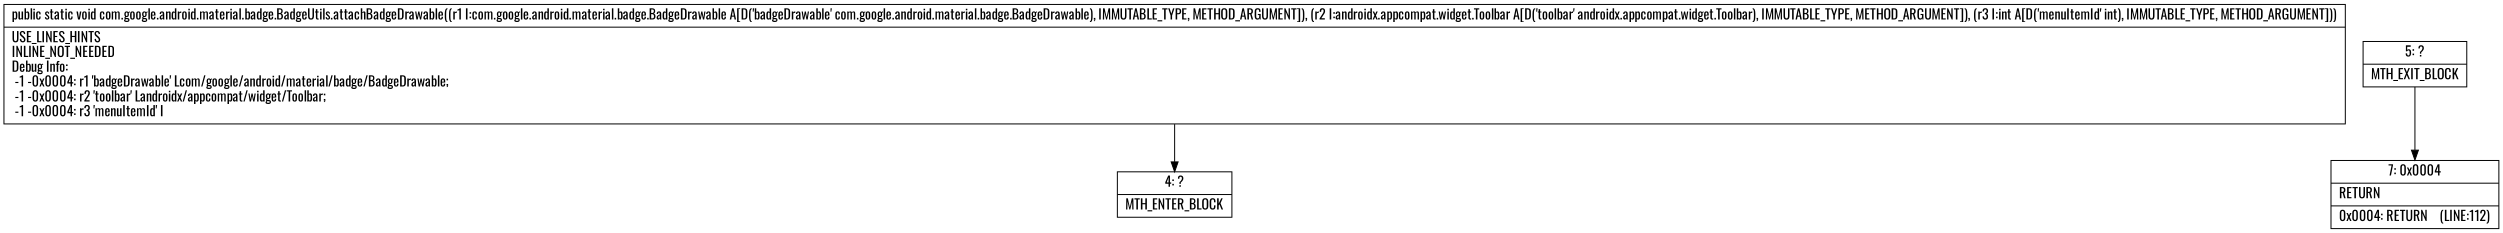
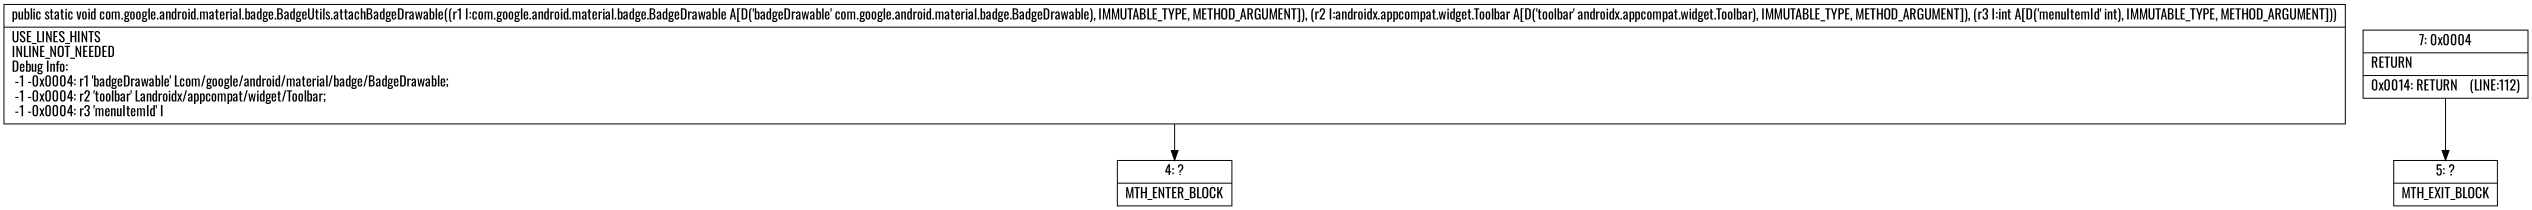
(2415, 118) -> (2446, 124)
(2415, 217) -> (2446, 86)
